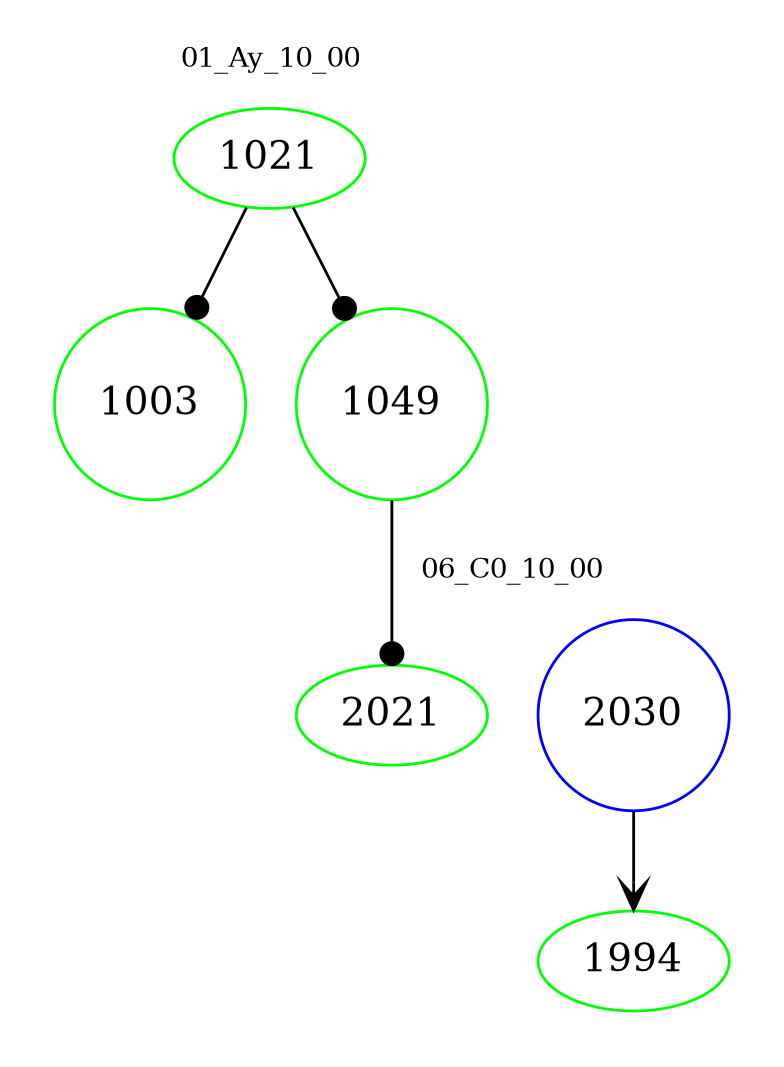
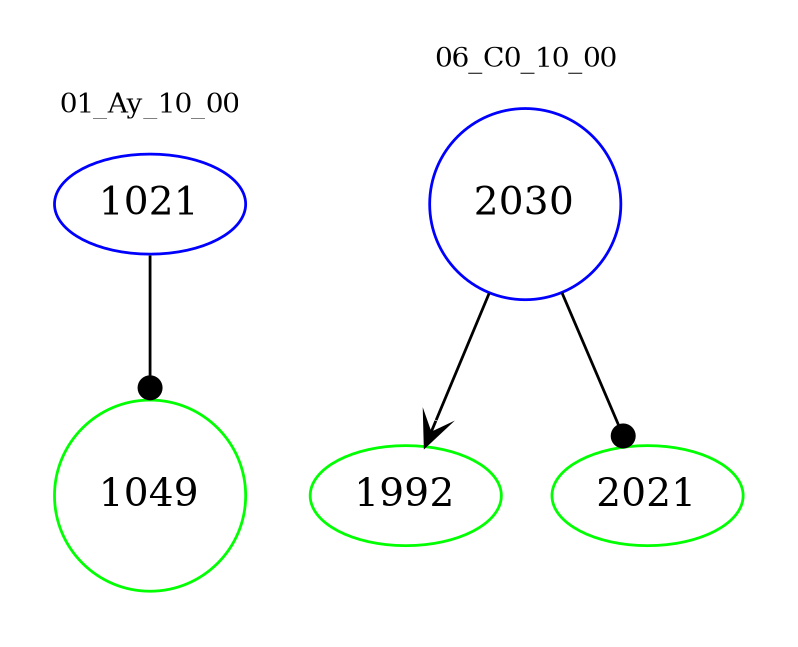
(270, 158) -> (150, 204)
(150, 404) -> none
(392, 571) -> (590, 359)
(634, 961) -> (406, 496)
